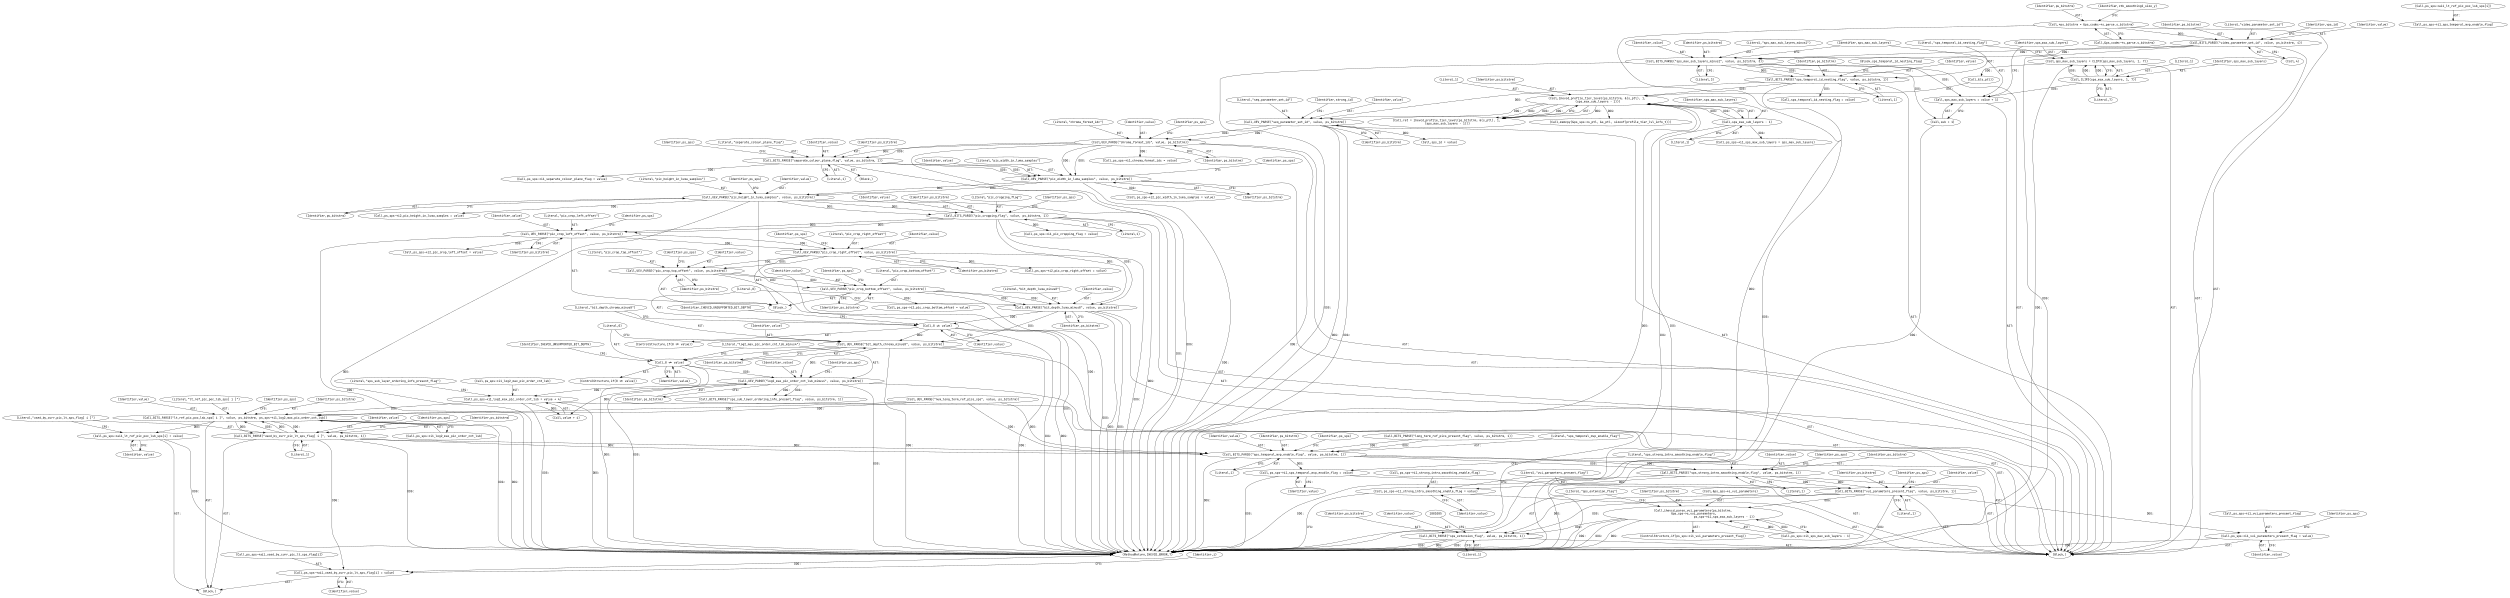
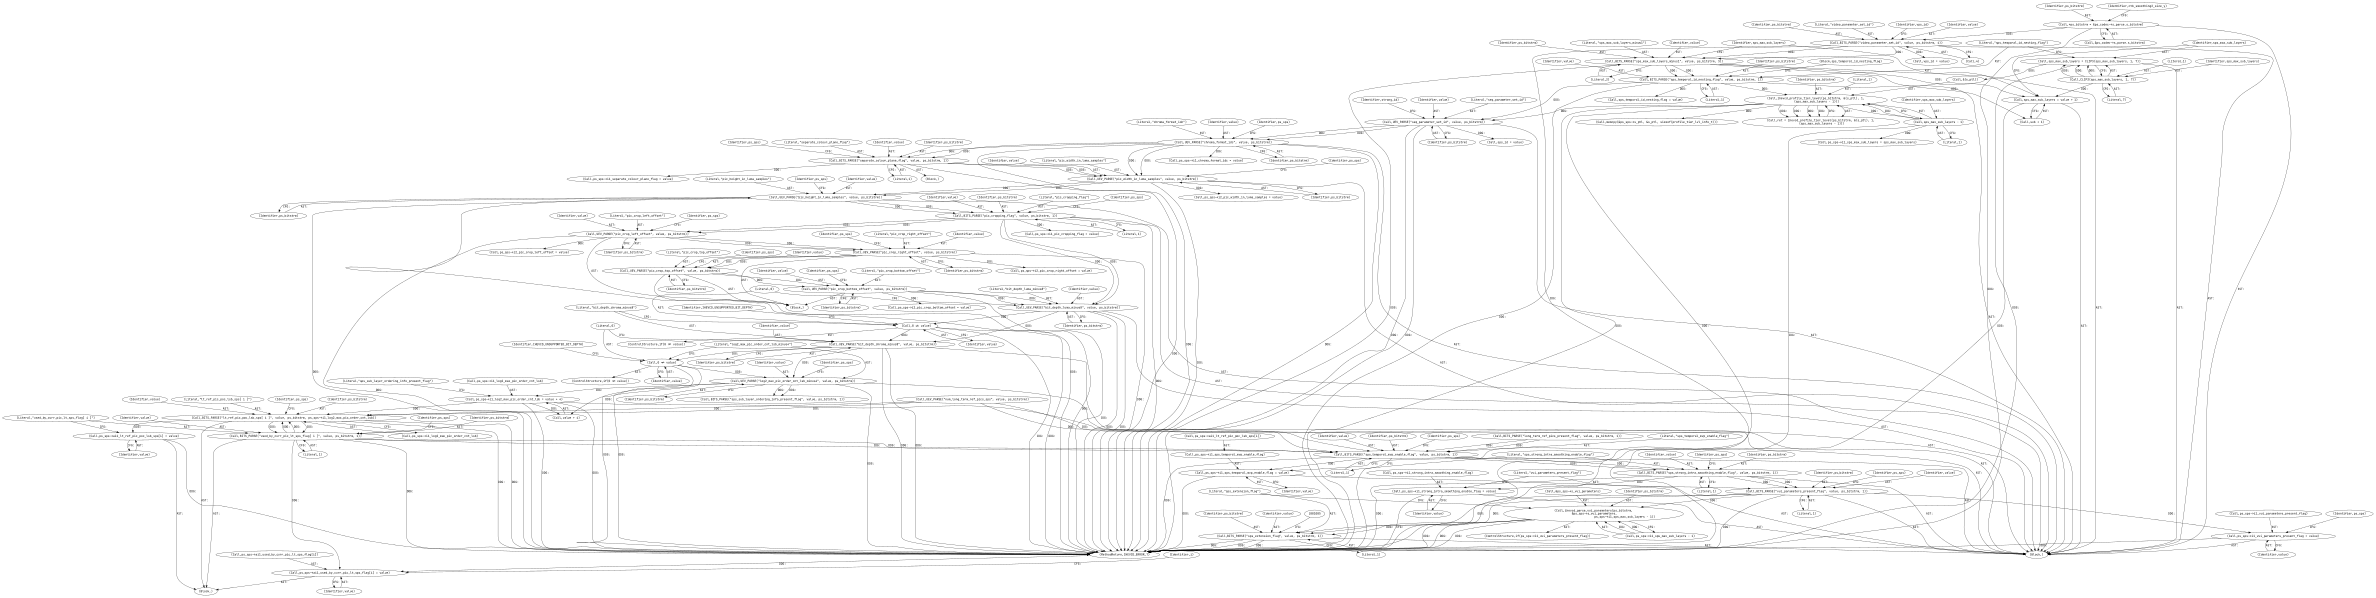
none -> (1931, 61)
(419, 216) -> none
none -> (1234, 464)
(1630, 474) -> (1621, 480)
